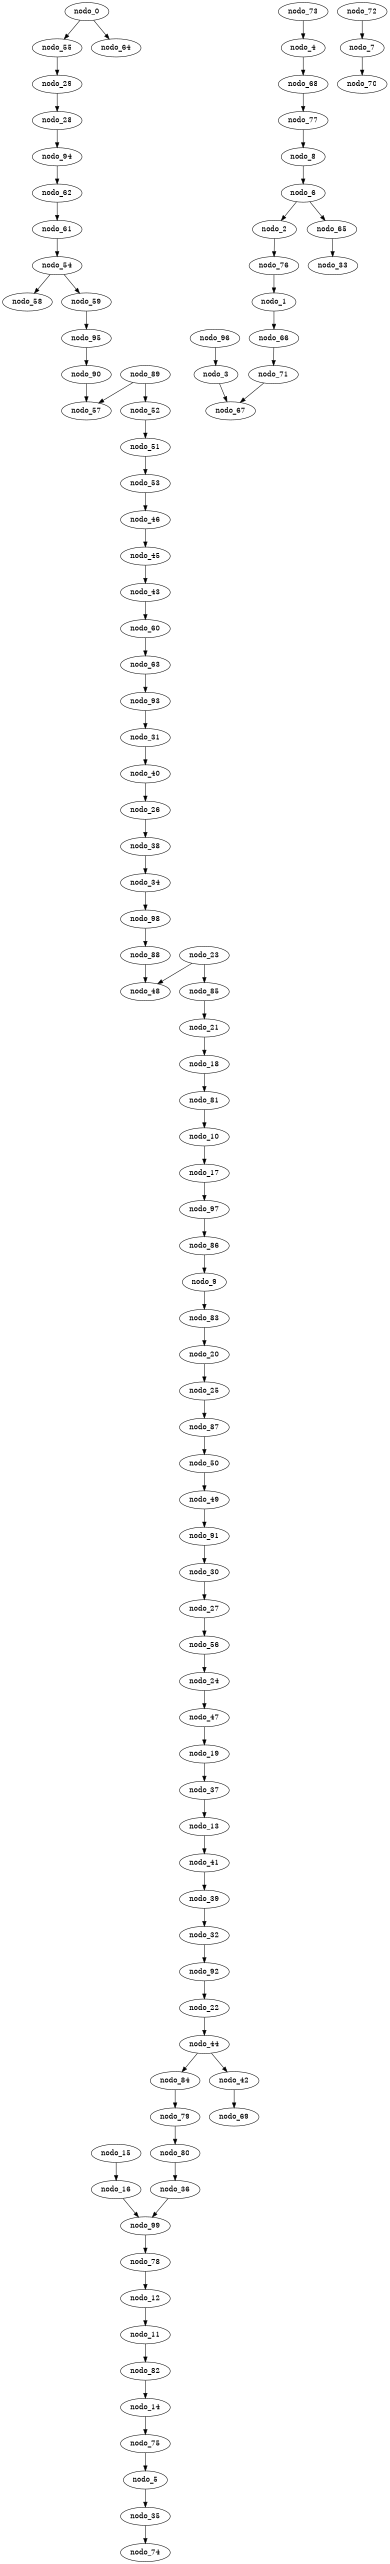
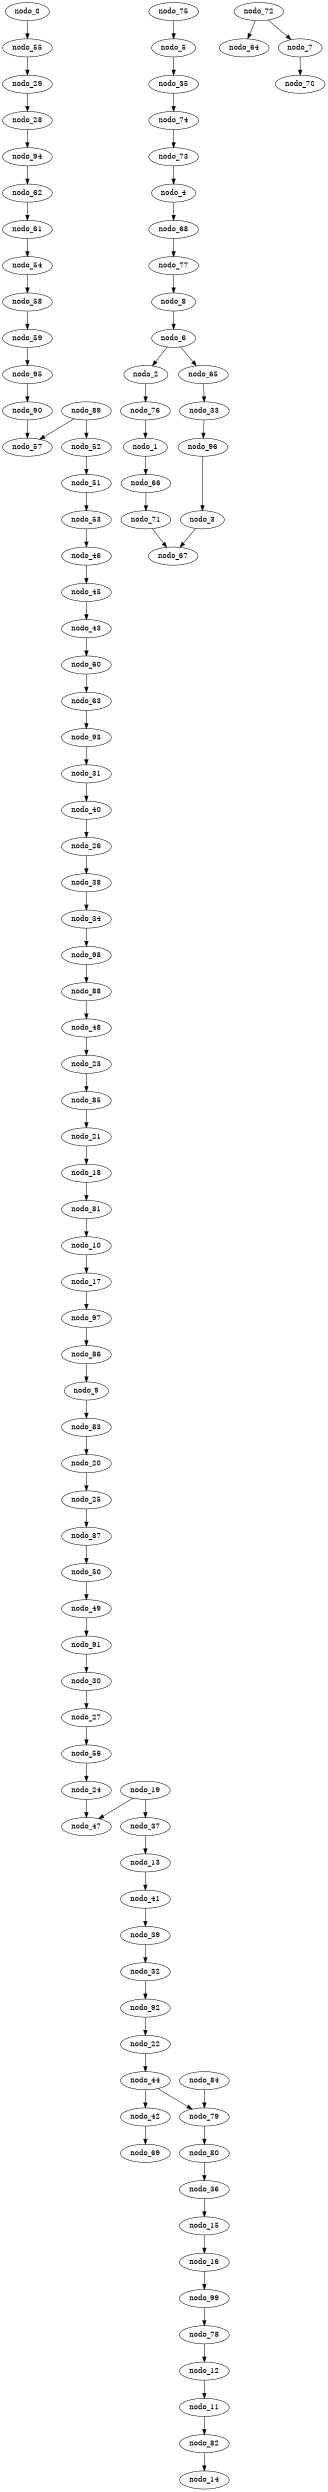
(100, 28) -> (253, 27)
none -> (174, 136)
(70, 282) -> (27, 318)
none -> (204, 427)
(177, 972) -> (86, 1044)
(204, 1733) -> (118, 1807)
(191, 2061) -> (173, 2098)
(162, 2206) -> (204, 2205)
(145, 2423) -> none
